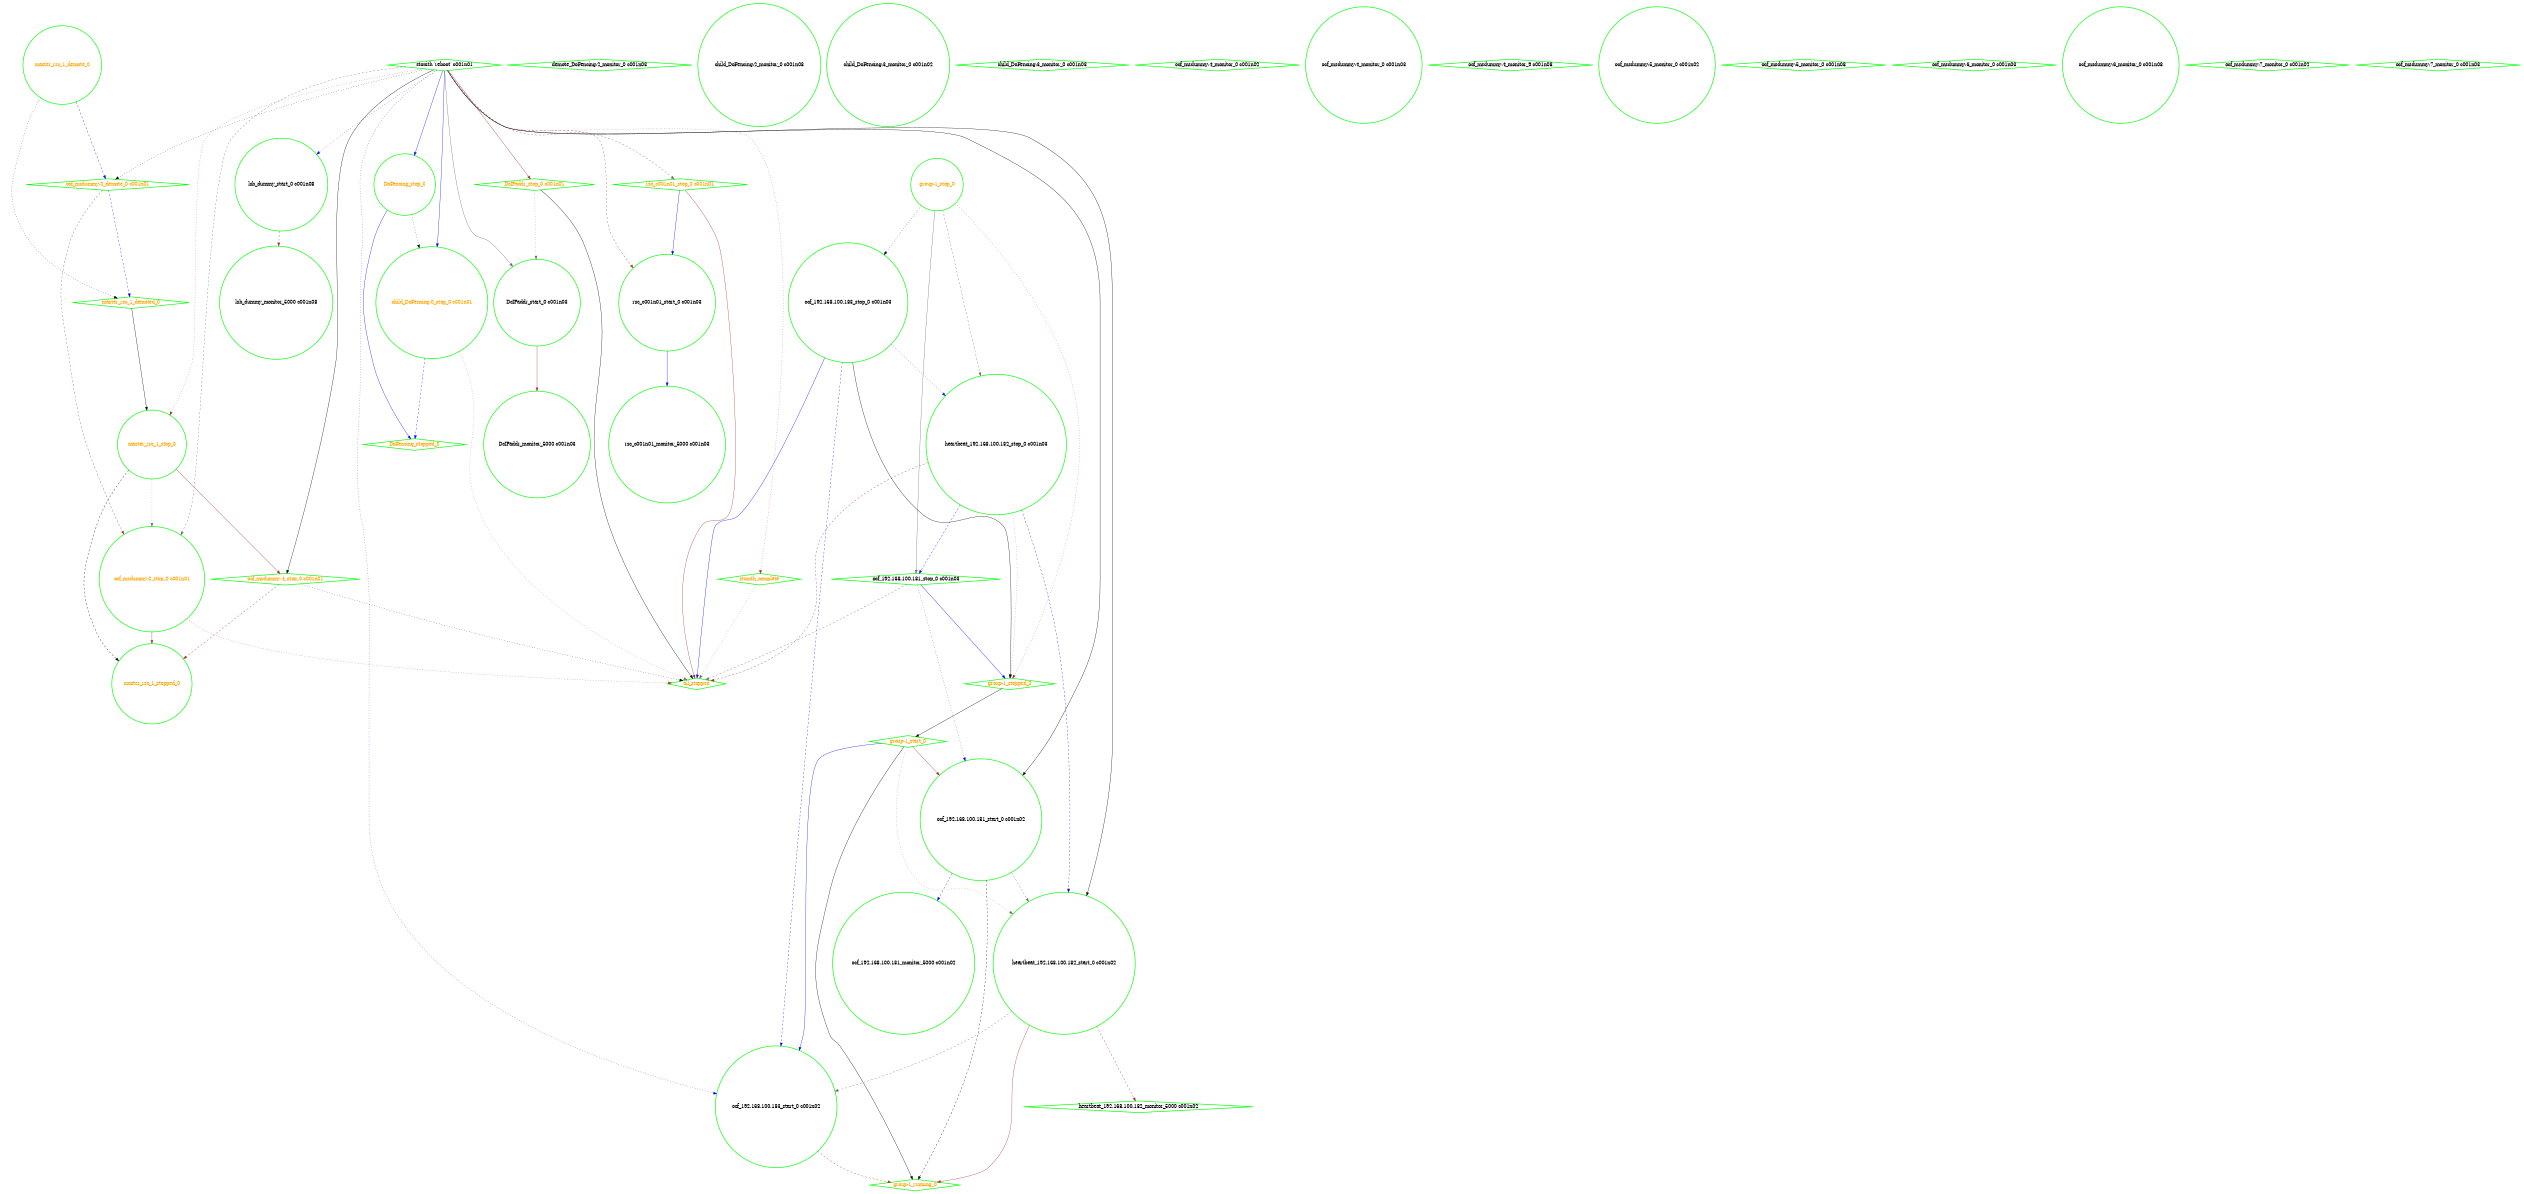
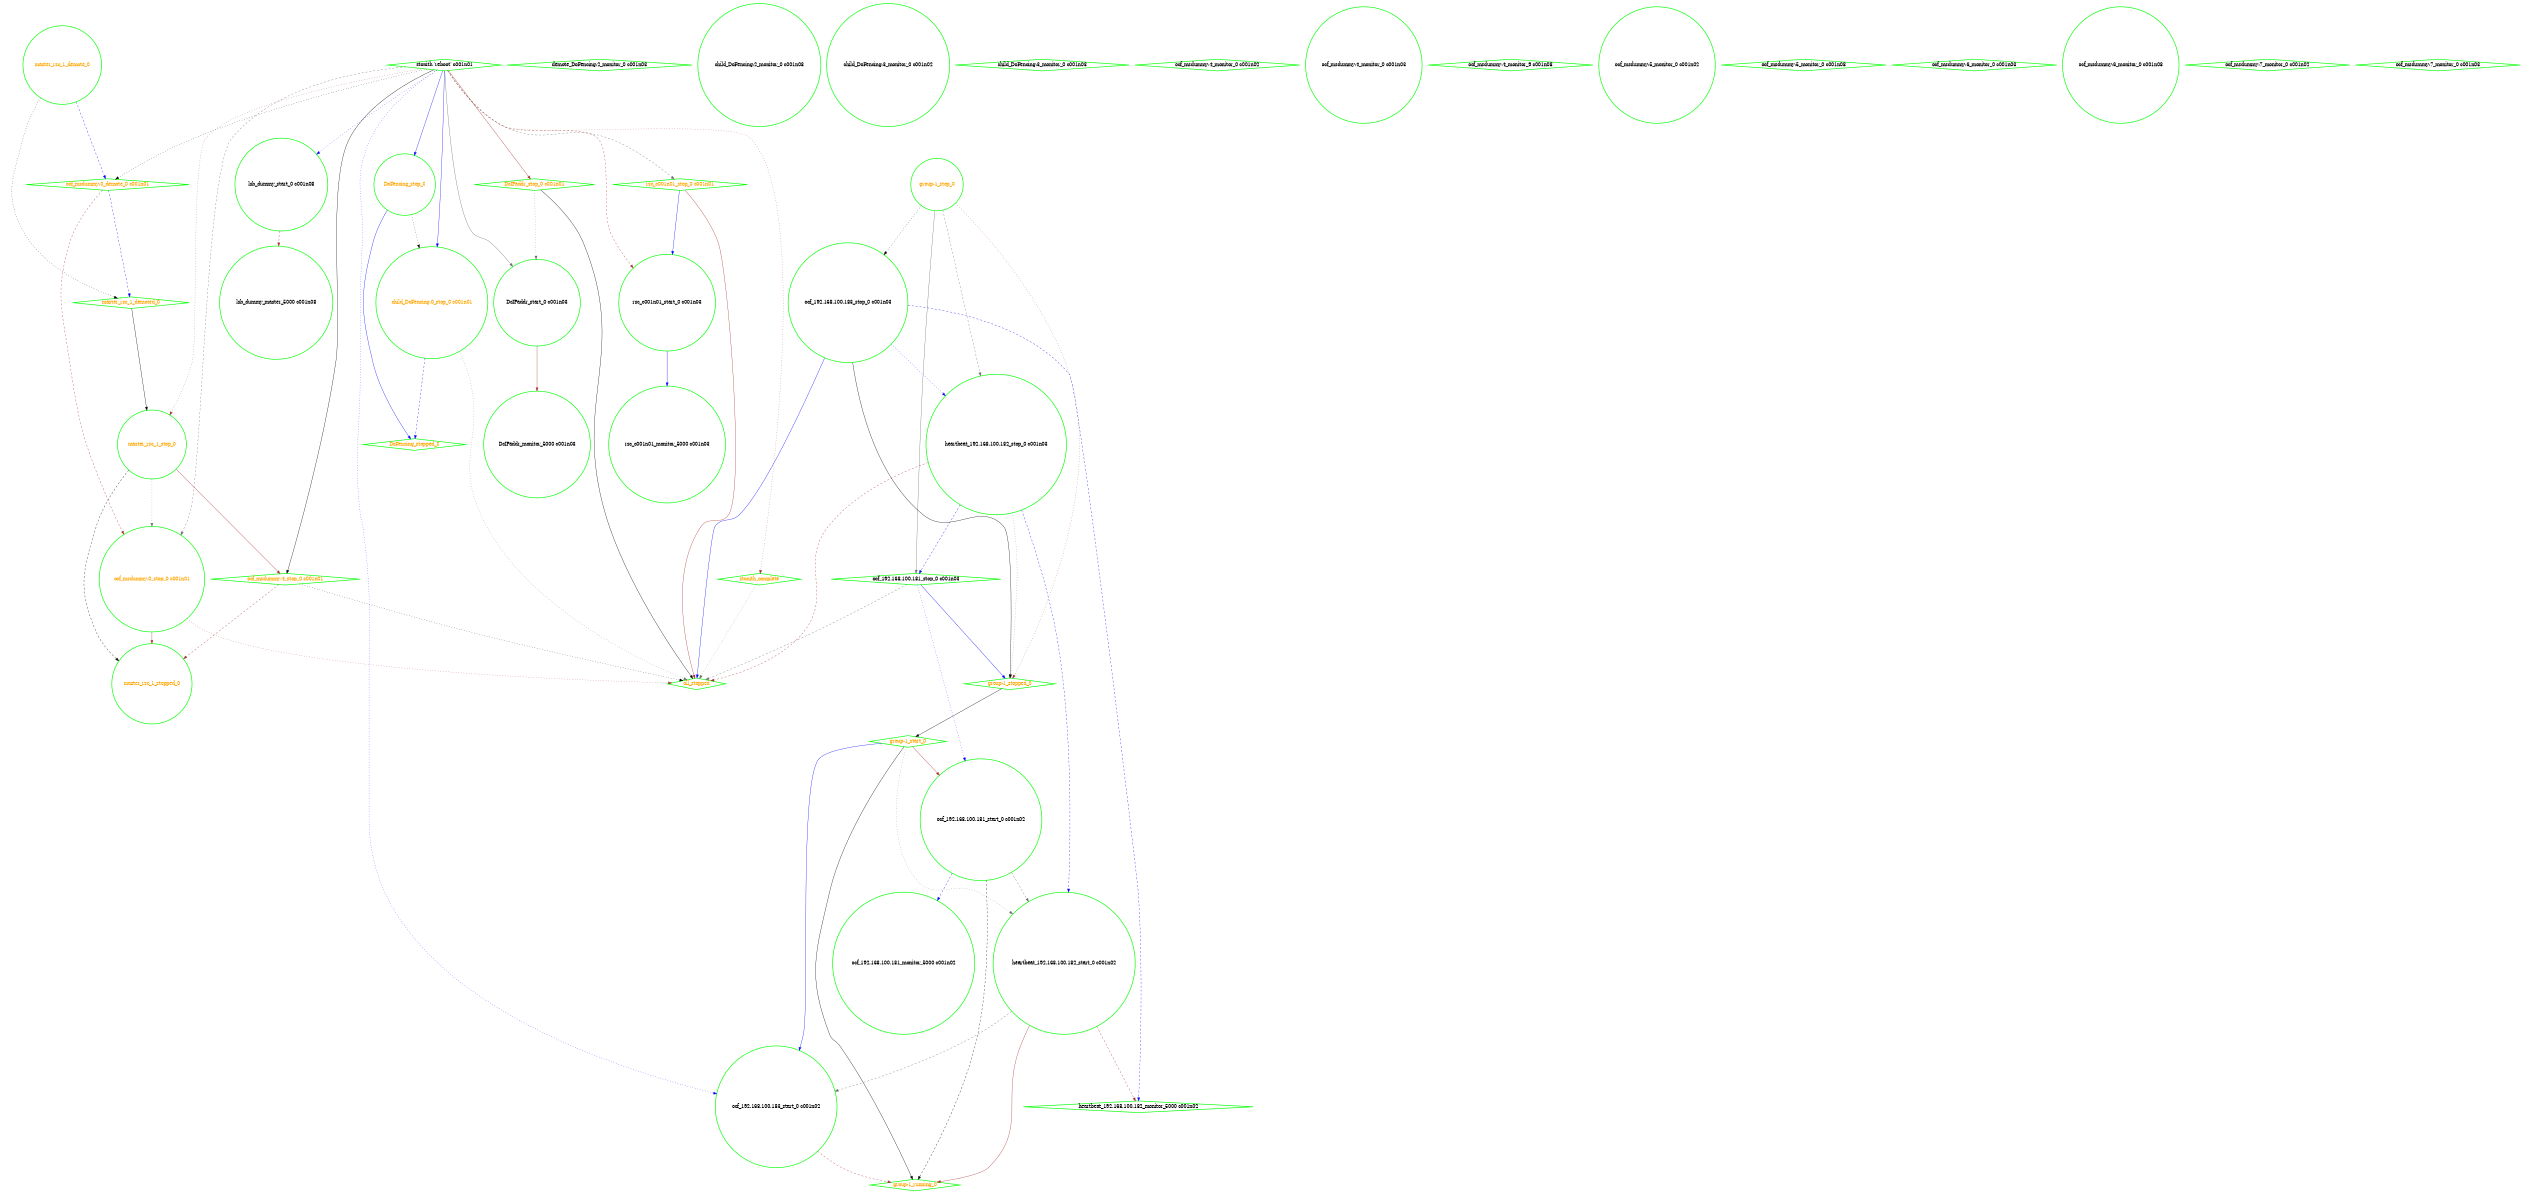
(1041, 181) -> none
(1095, 199) -> none
(276, 303) -> (276, 303)
(810, 702) -> (1109, 646)
